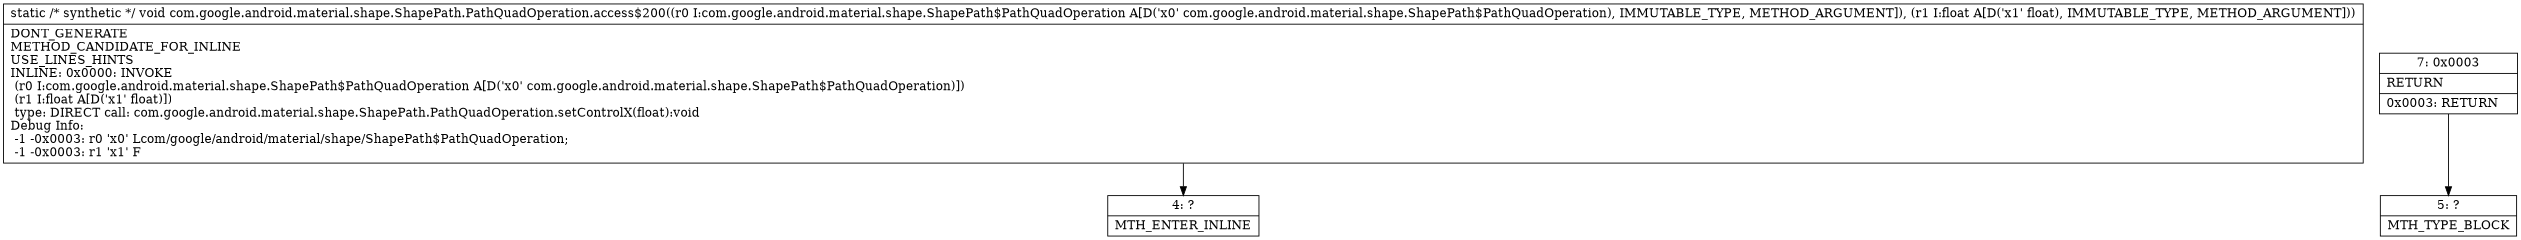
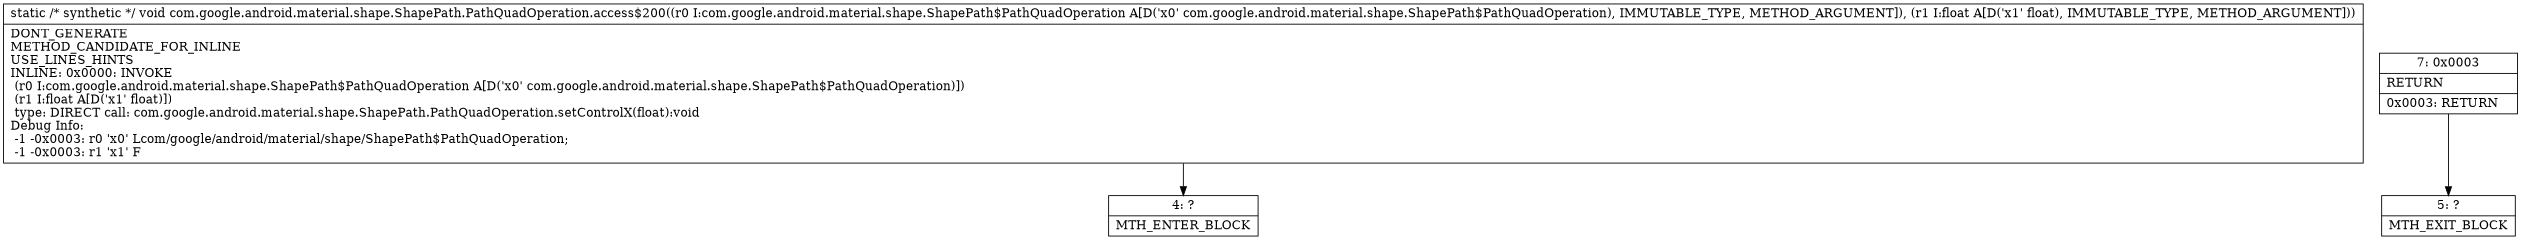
(1183, 226) -> (1183, 226)
(2448, 226) -> (2448, 226)
